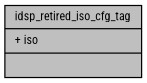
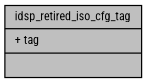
(27, 40) -> (27, 40)
